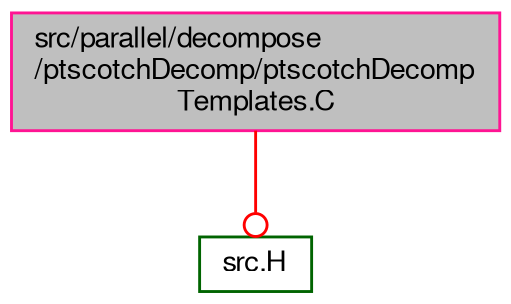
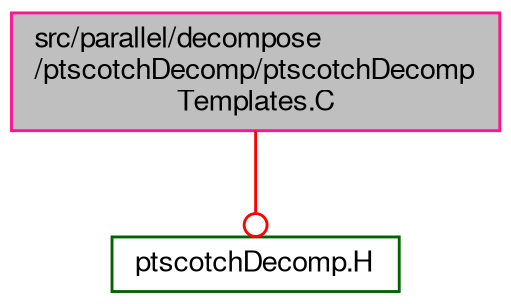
(256, 264) -> (256, 264)
